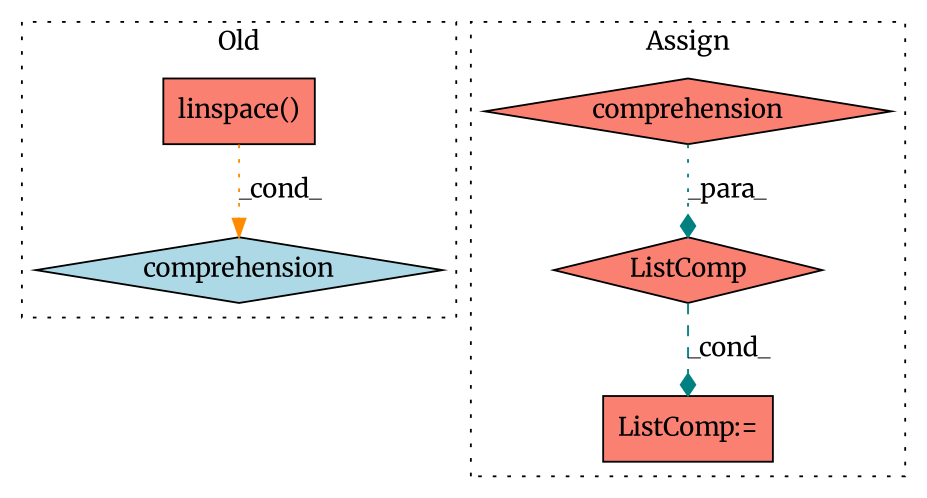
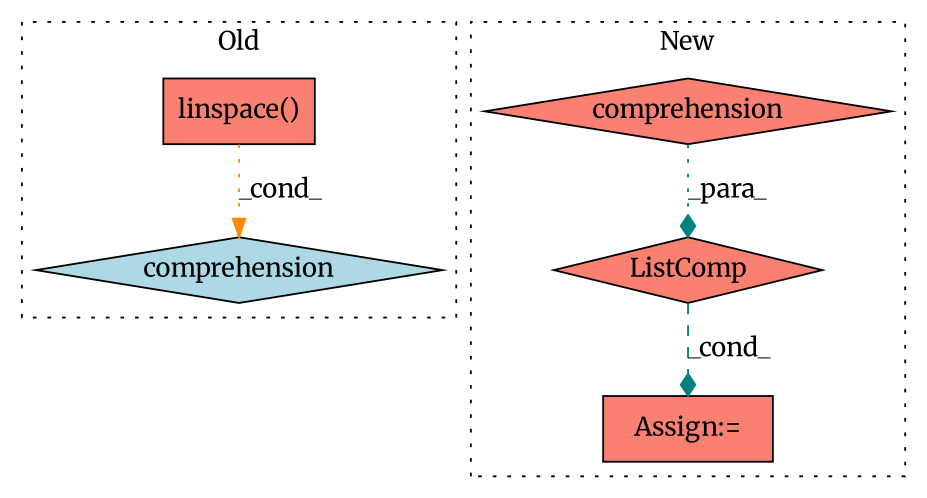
(688, 43) -> (688, 43)
(688, 429) -> (688, 429)
